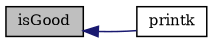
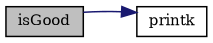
(118, 32) -> (102, 12)
